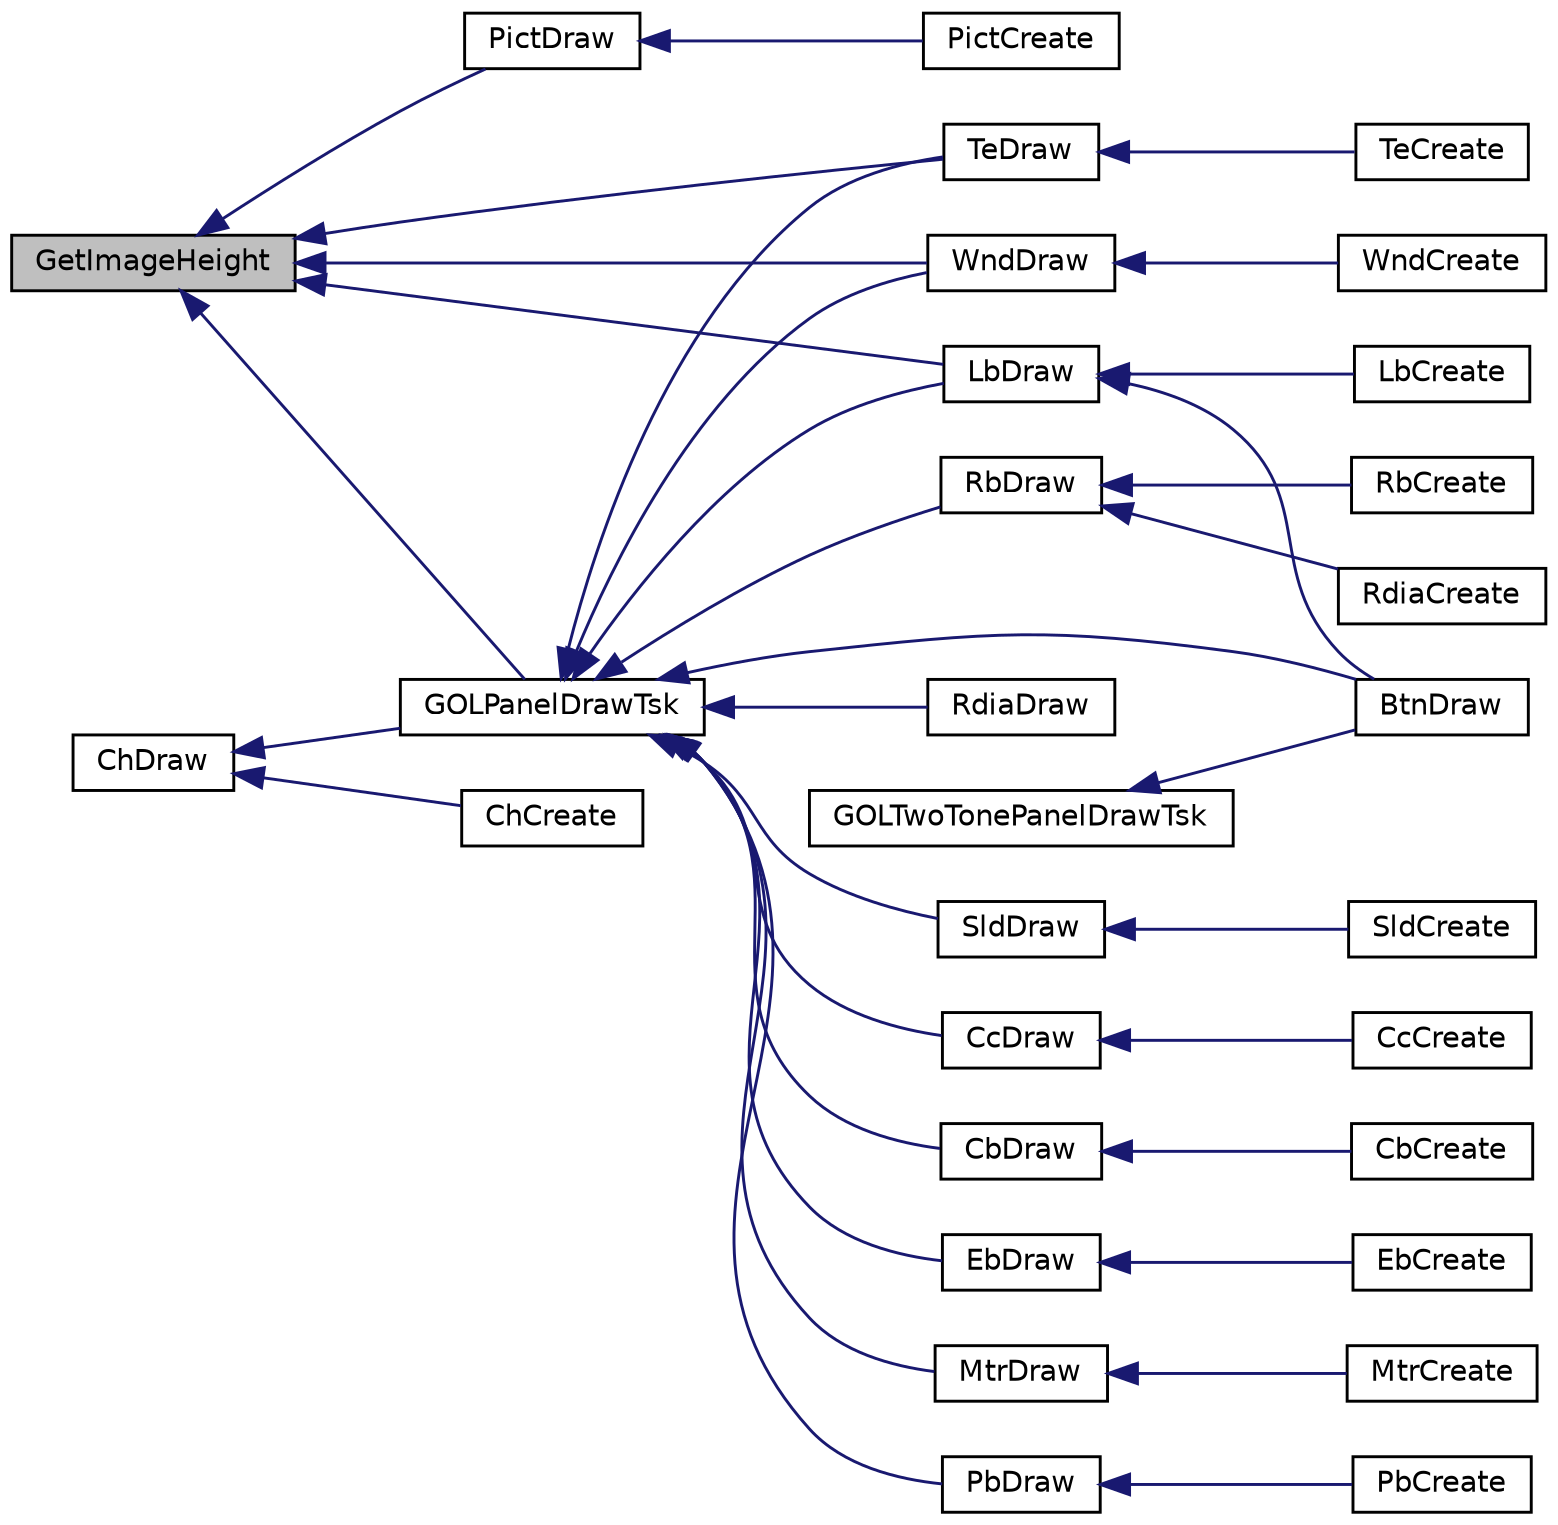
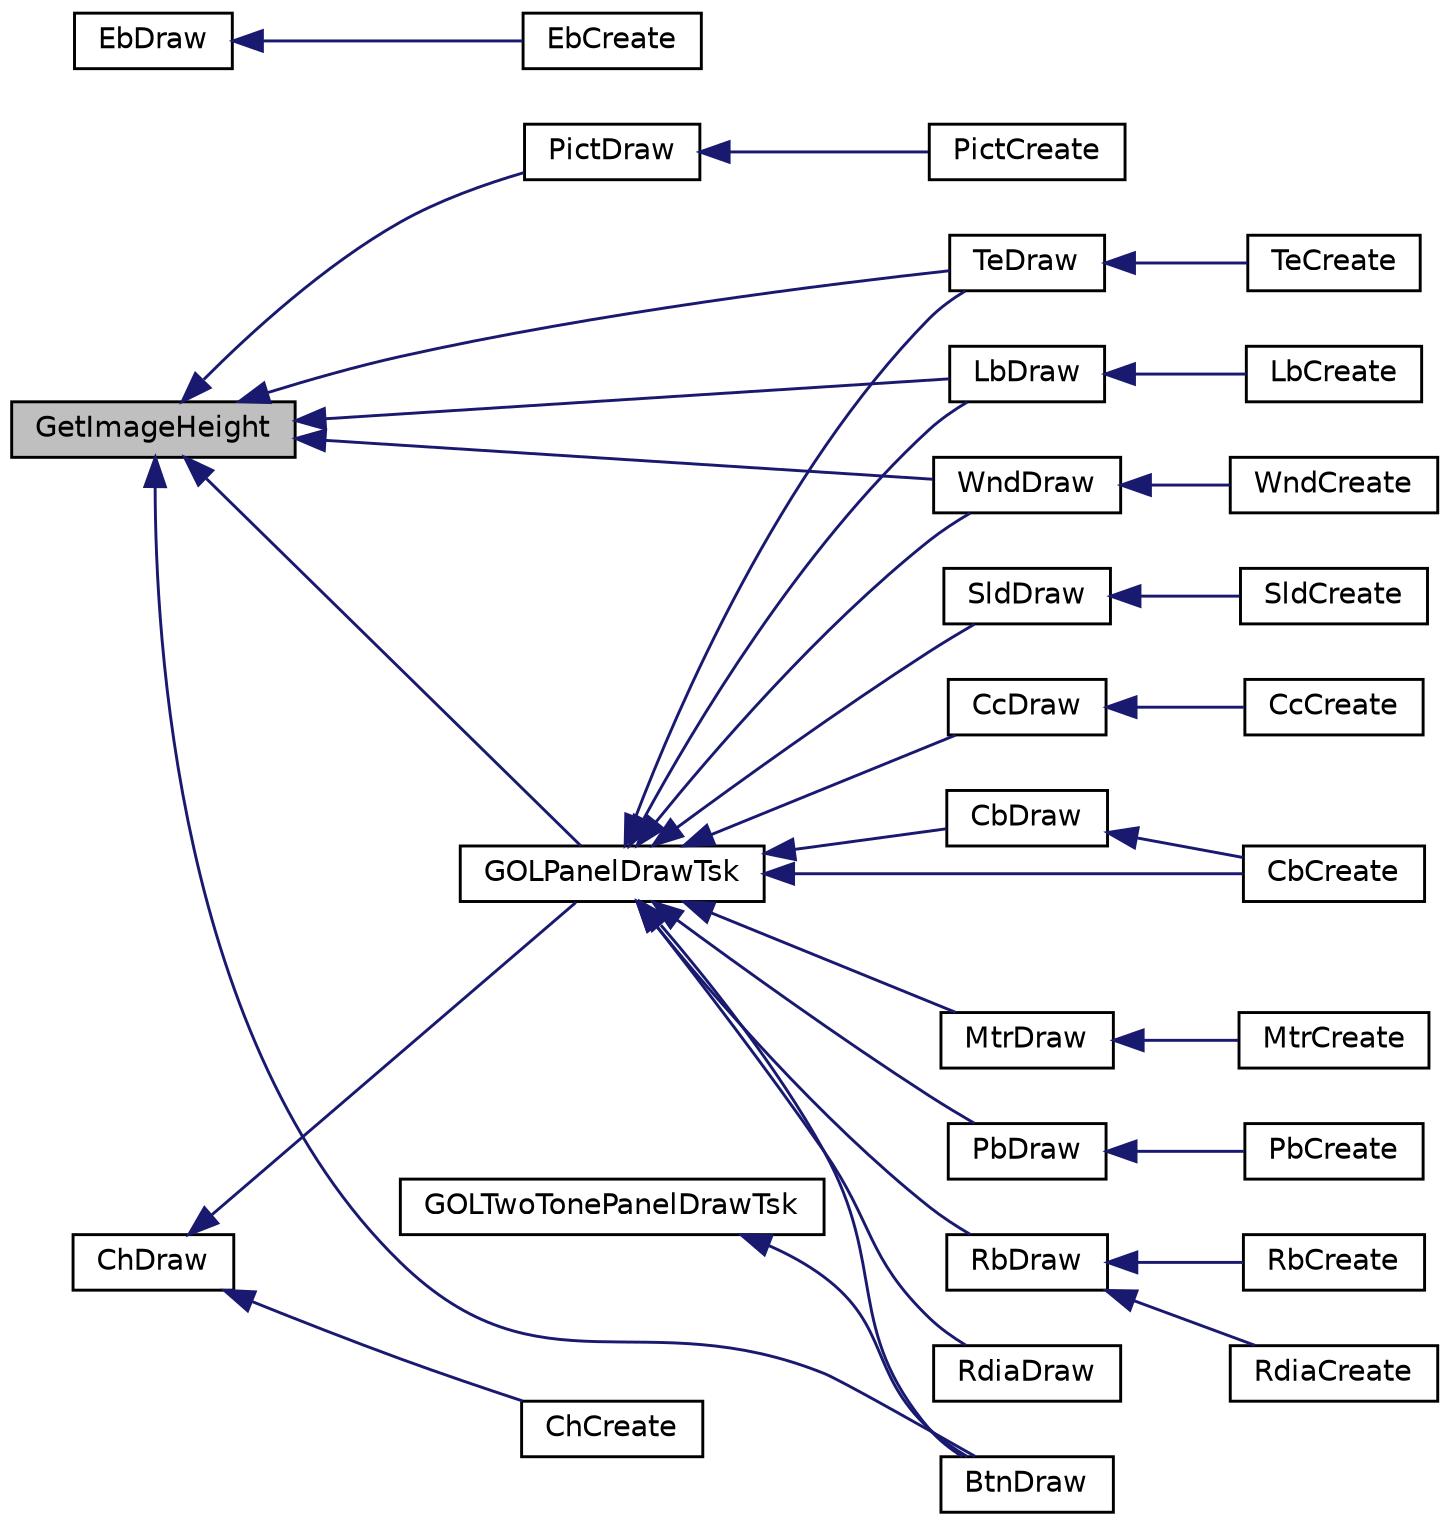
(1282, 504) -> (332, 1181)
(767, 1144) -> (1018, 874)
